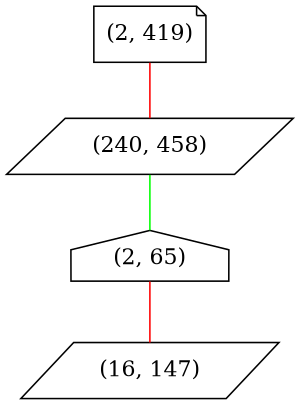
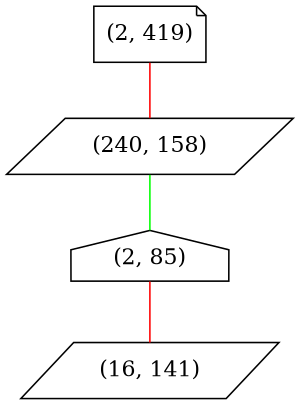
(150, 146) -> (150, 146)
(150, 258) -> (150, 258)
(150, 371) -> (150, 371)
